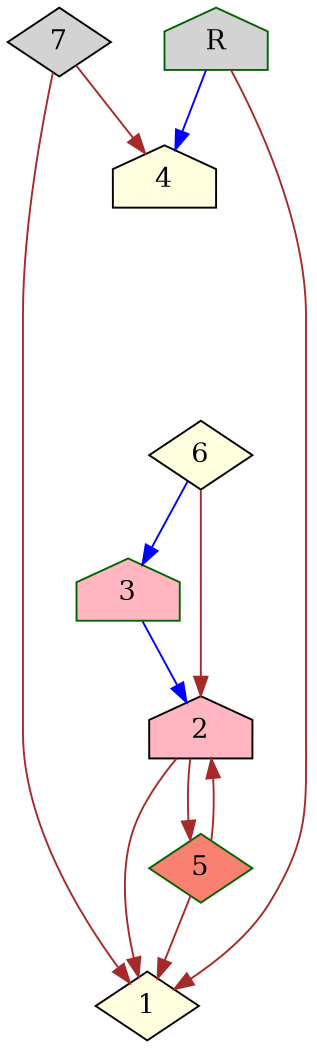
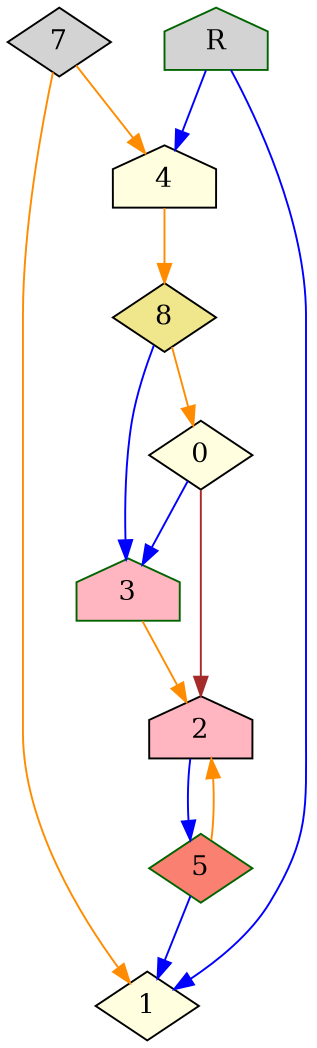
(105, 102) -> (105, 102)
none -> (164, 317)
(201, 455) -> (201, 455)
(23, 530) -> (23, 530)
(306, 538) -> (306, 538)
(160, 653) -> (160, 653)
(188, 790) -> (188, 790)
(214, 809) -> (214, 809)
(128, 852) -> none
(178, 928) -> (178, 928)
